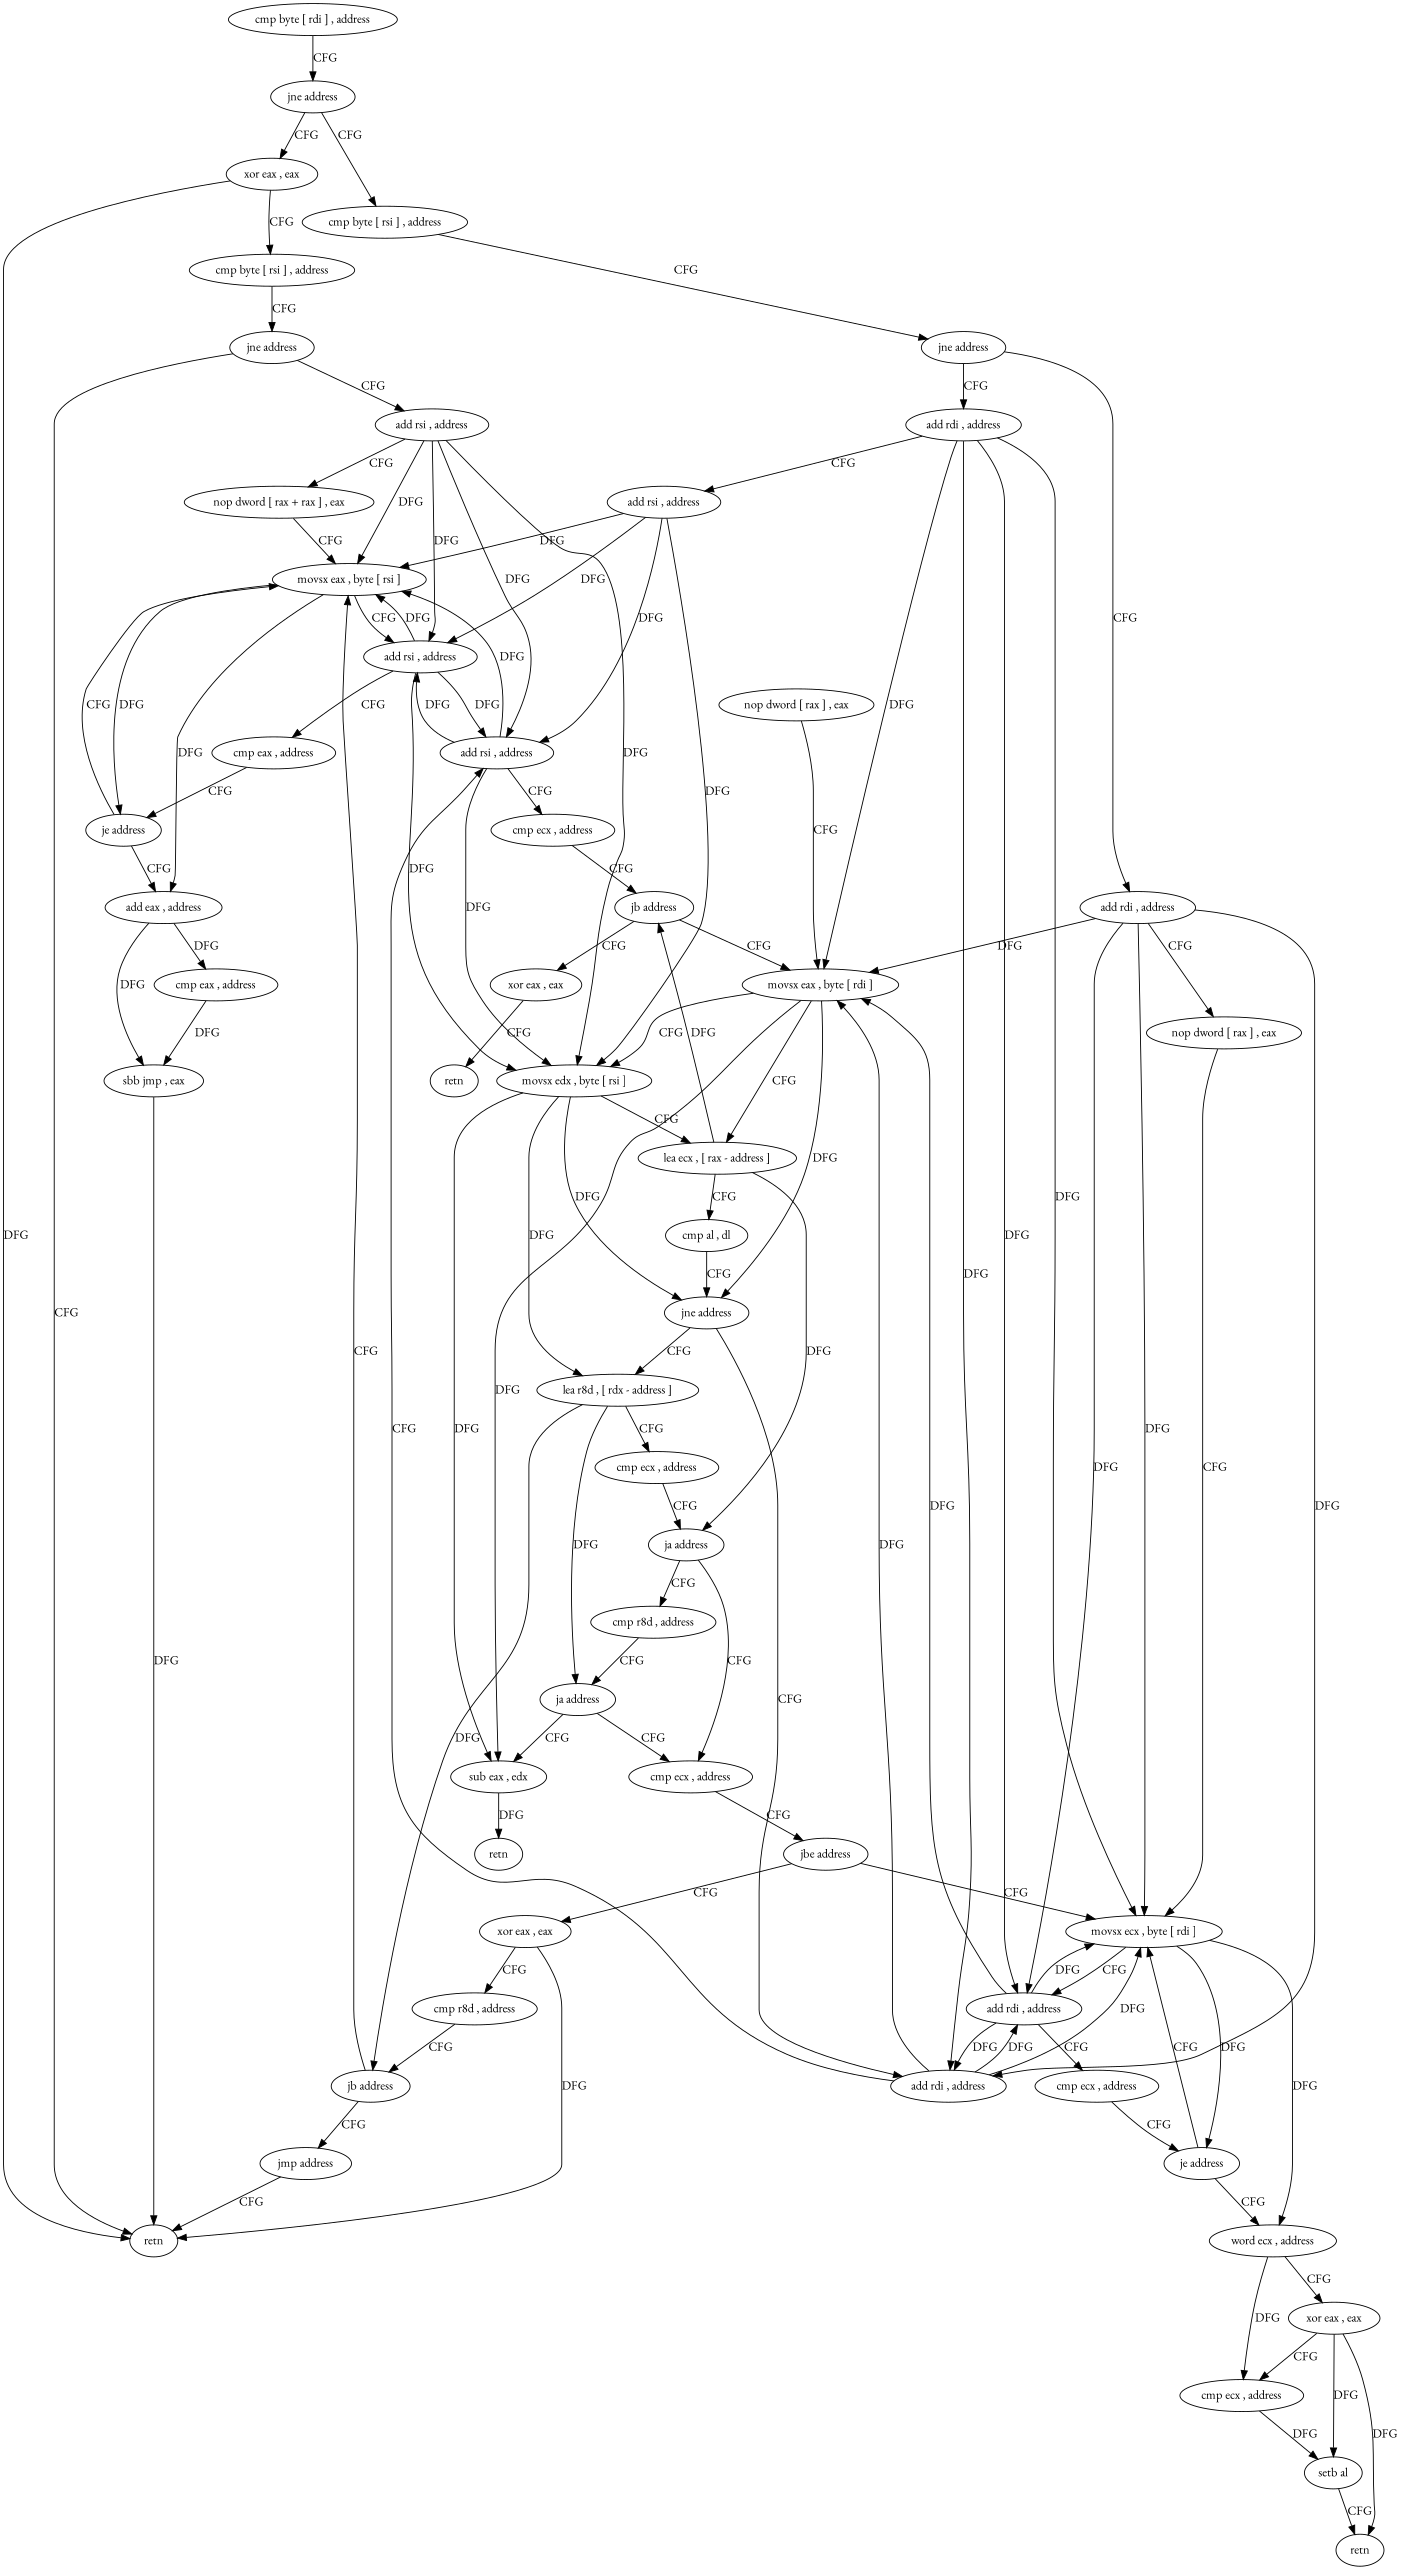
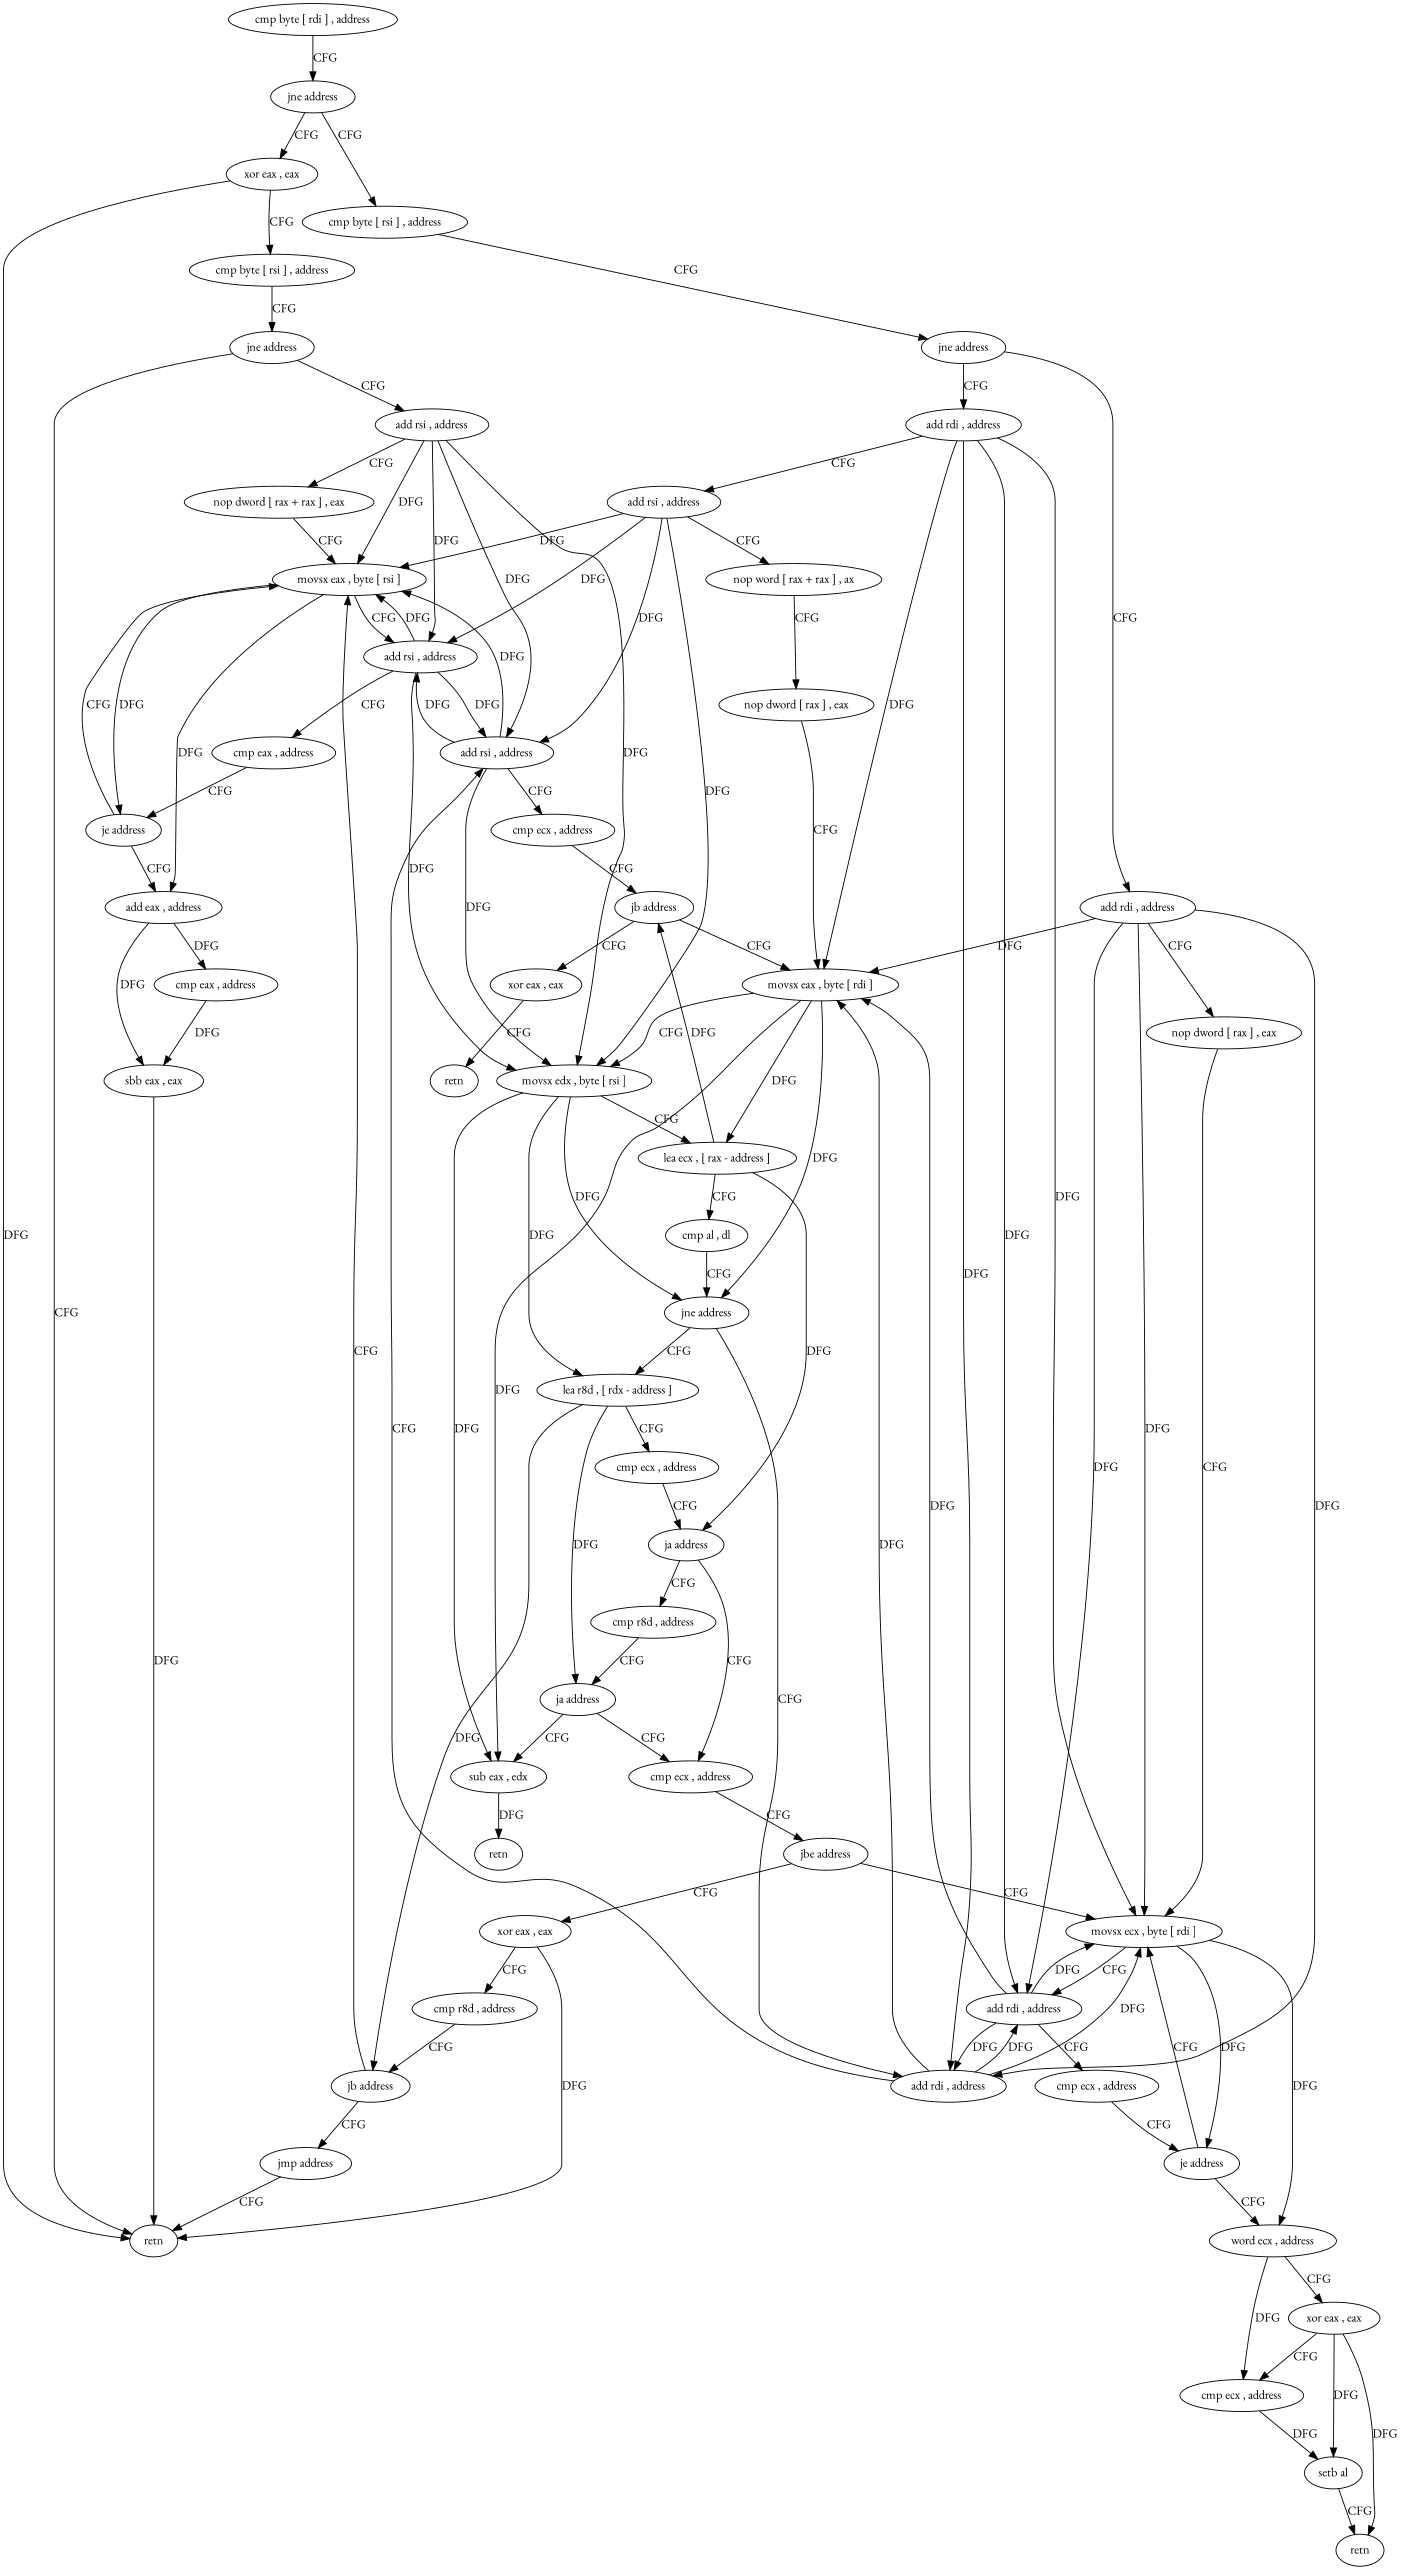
none -> (794, 580)
(154, 1081) -> (154, 1081)
(784, 1081) -> (784, 1081)
